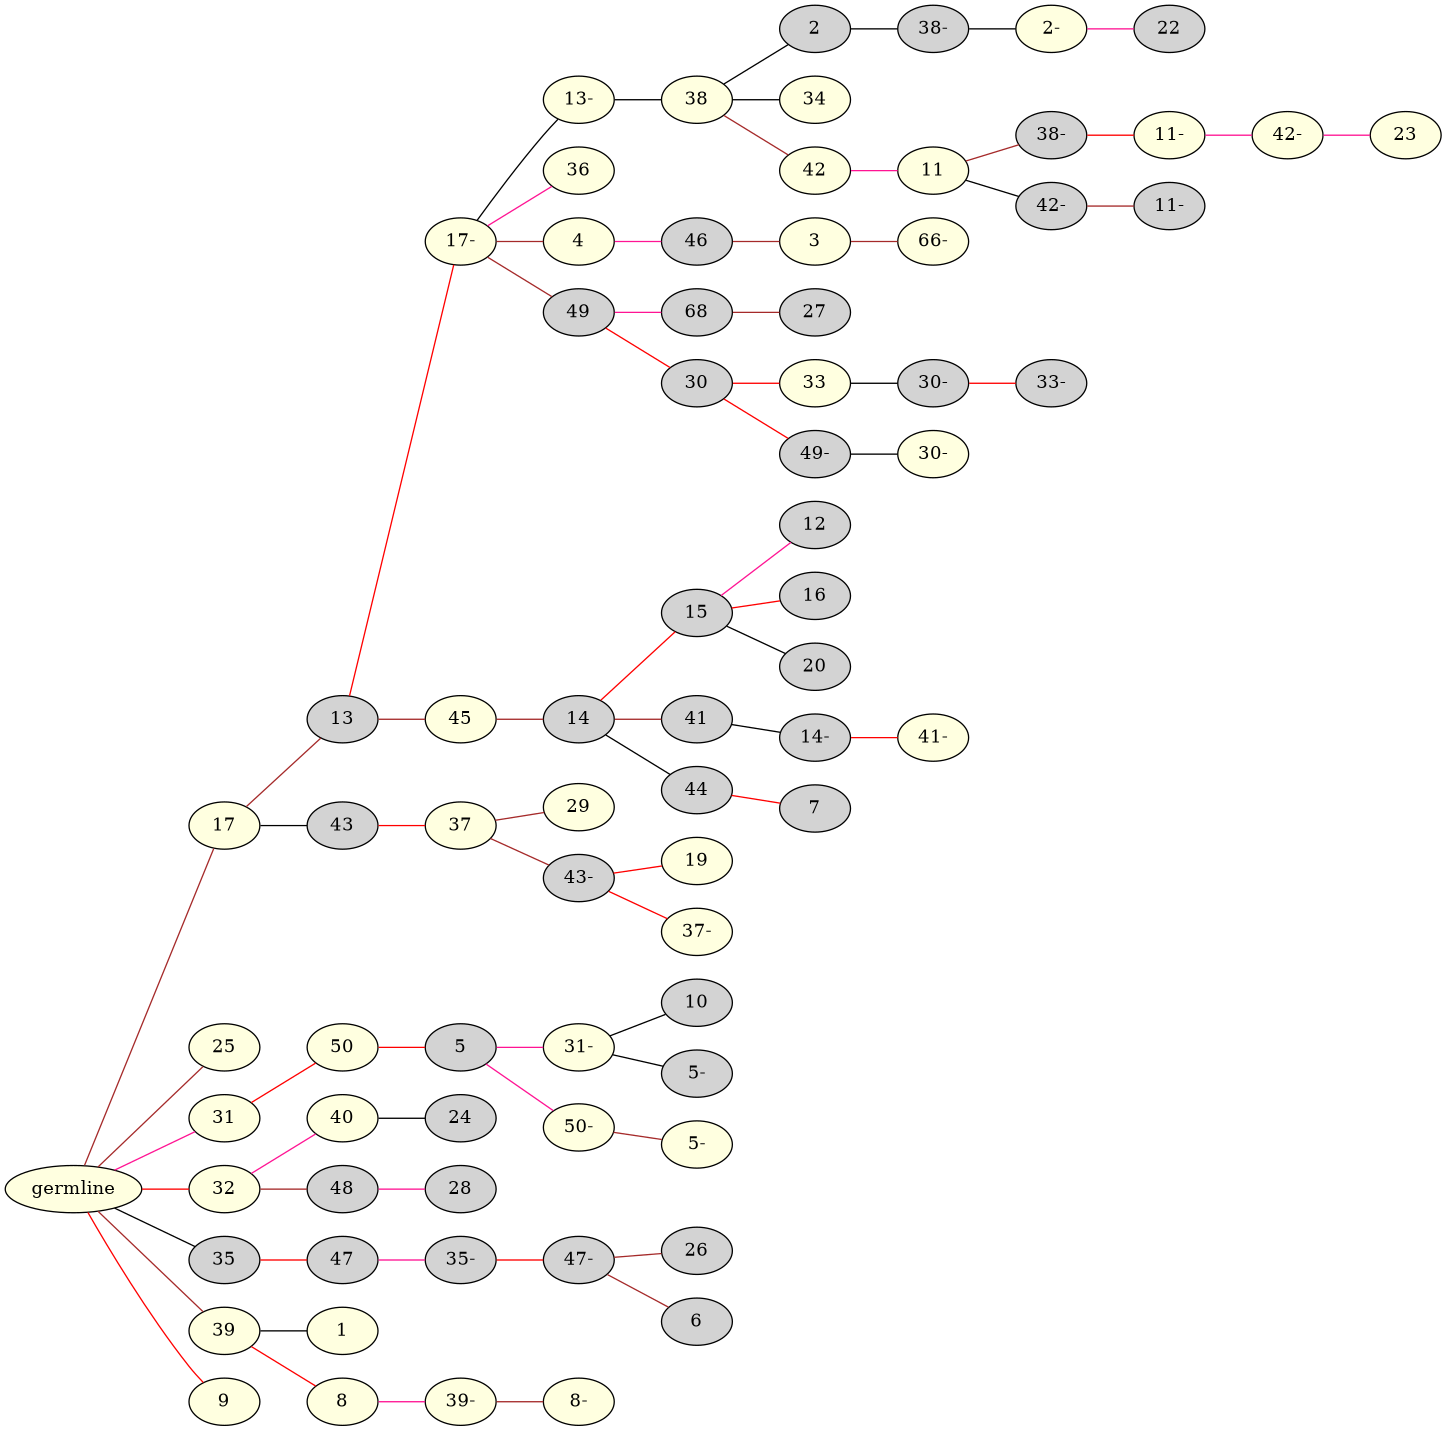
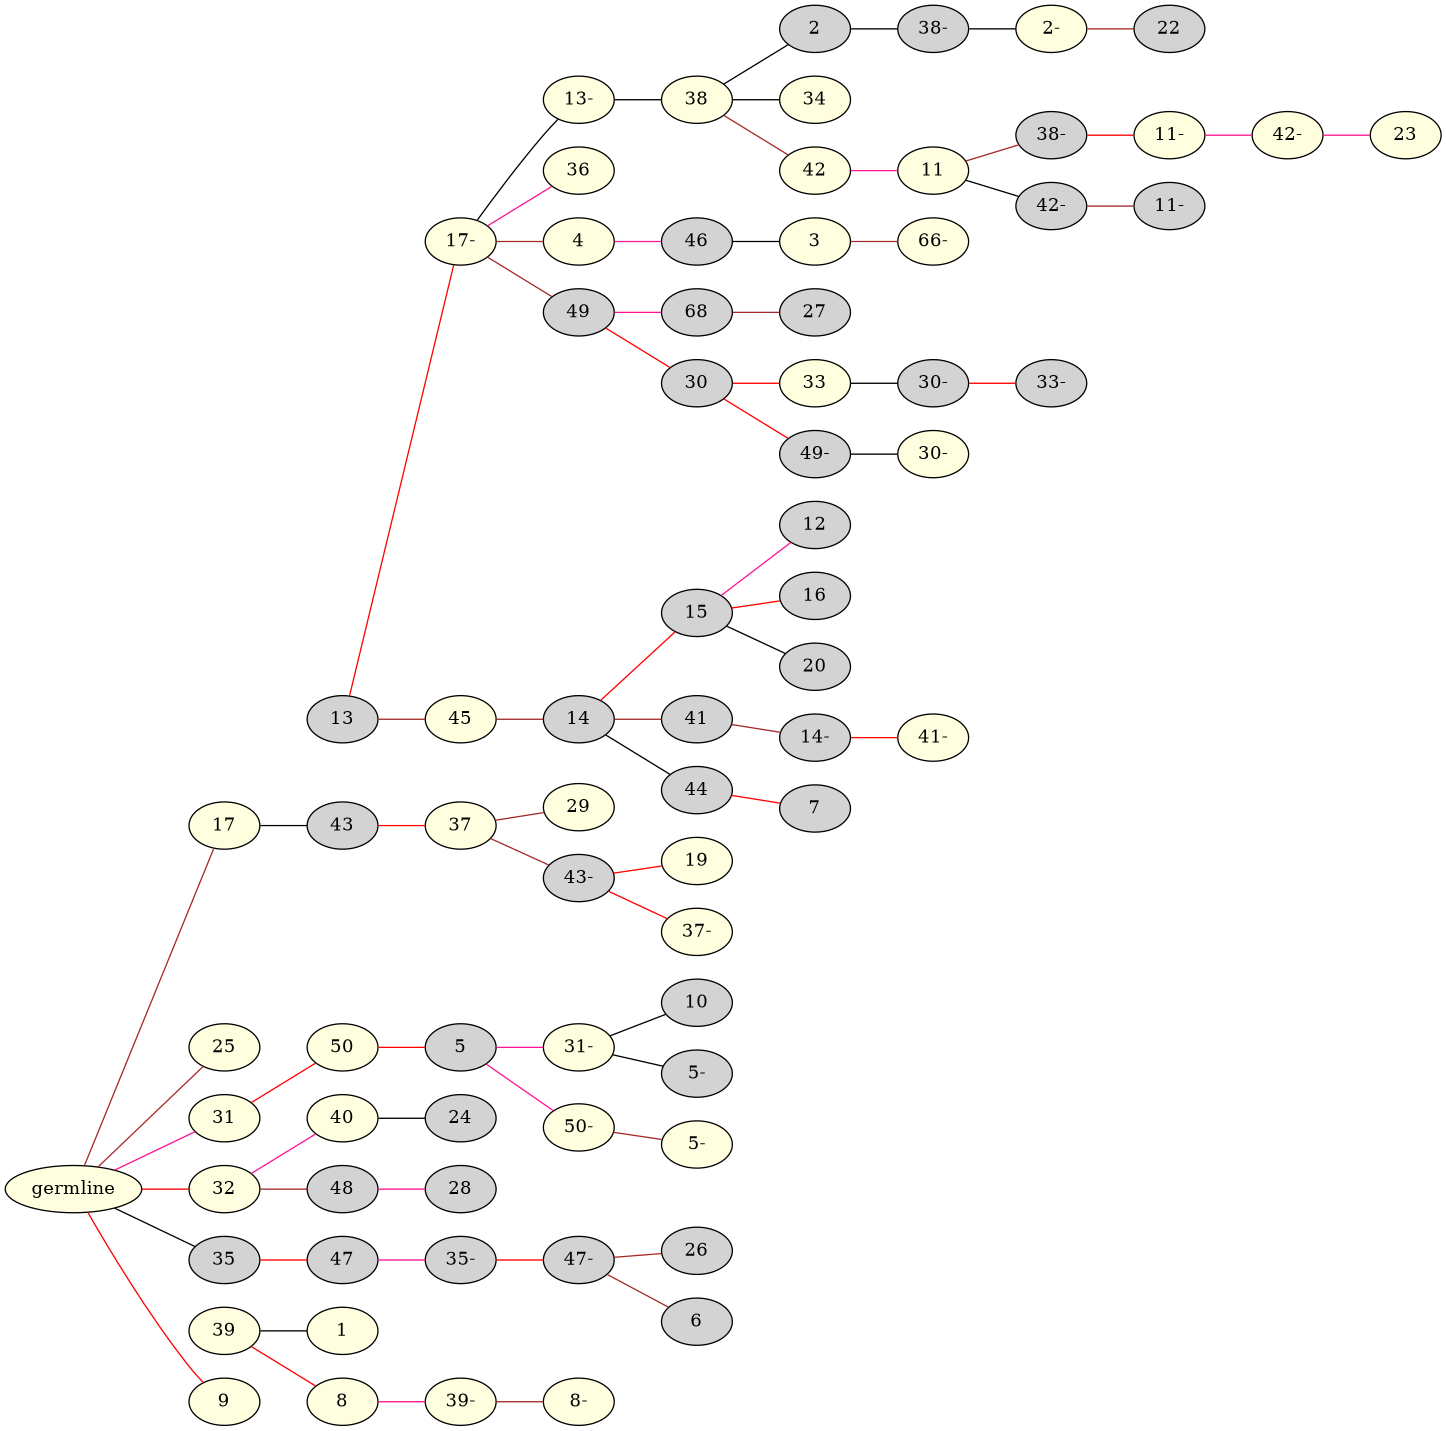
(1111, 29) -> (1111, 29)
(756, 242) -> (756, 242)
(756, 728) -> (756, 728)
(284, 772) -> none
(150, 1261) -> none
